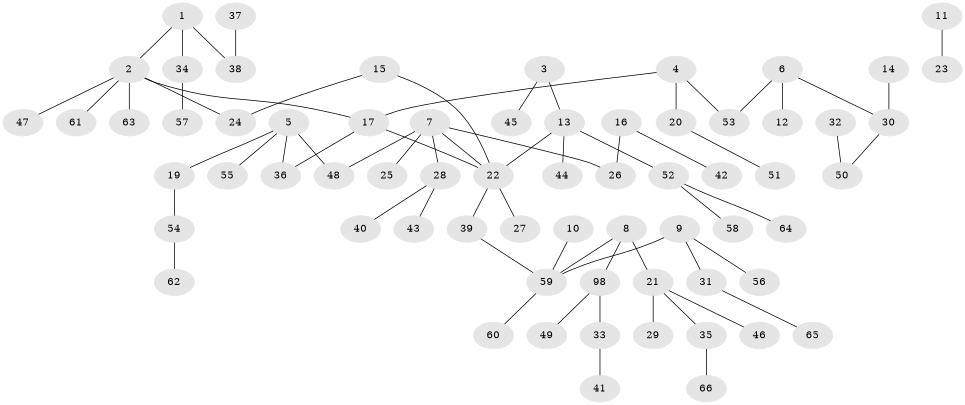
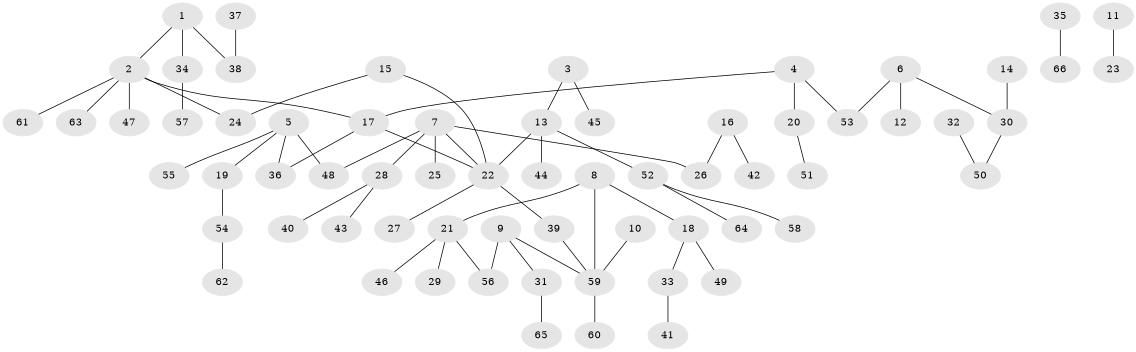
(600, 282) -> (689, 229)
(680, 309) -> (468, 256)
